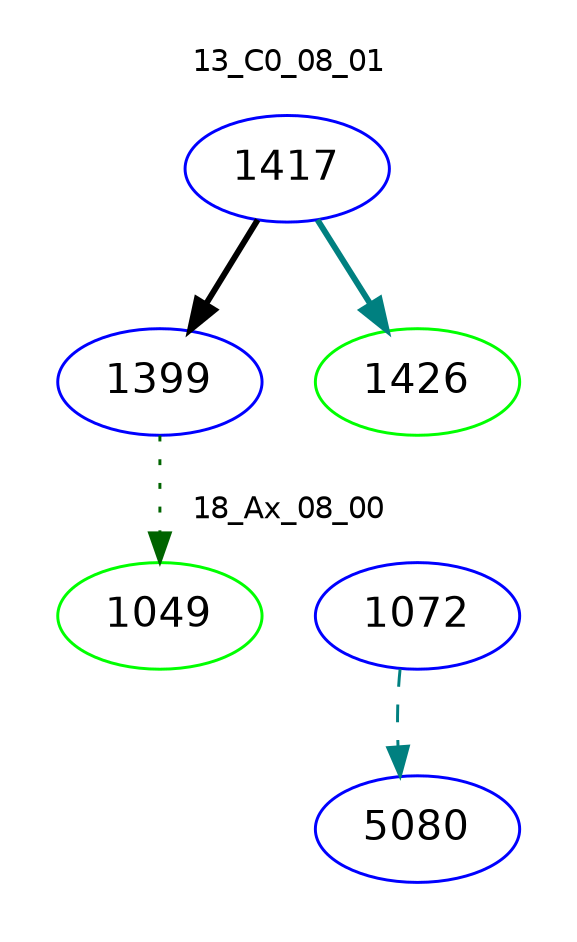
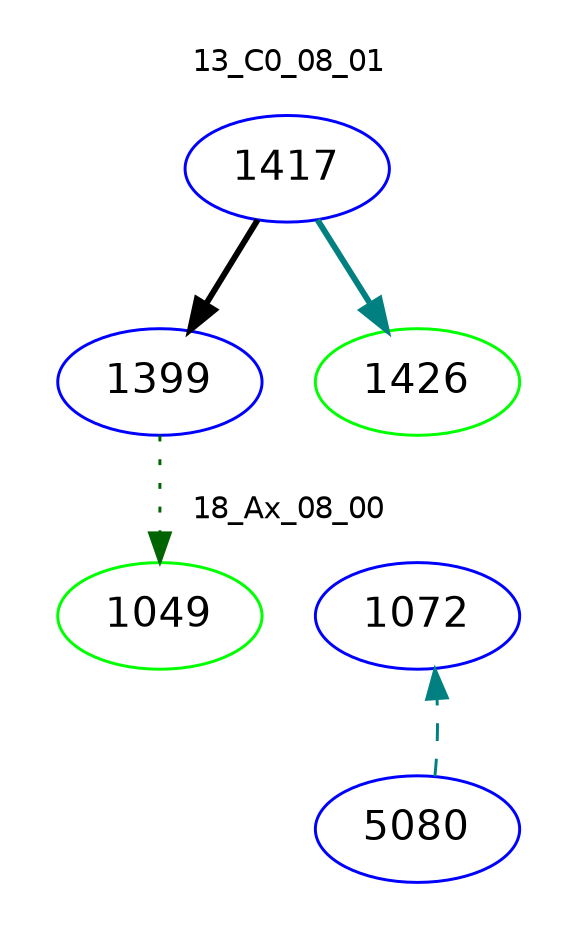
(398, 708) -> (437, 738)
